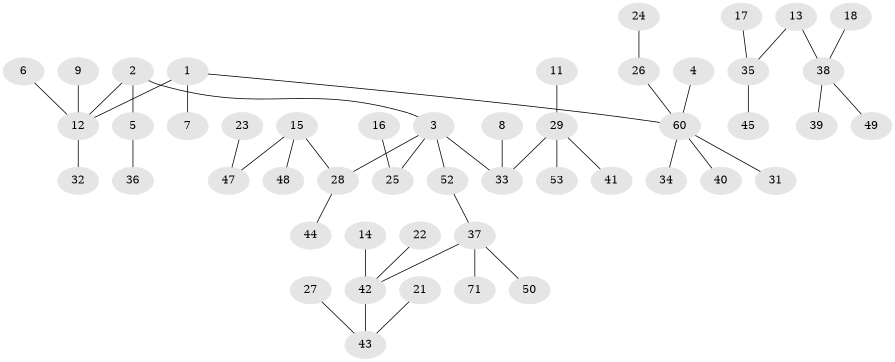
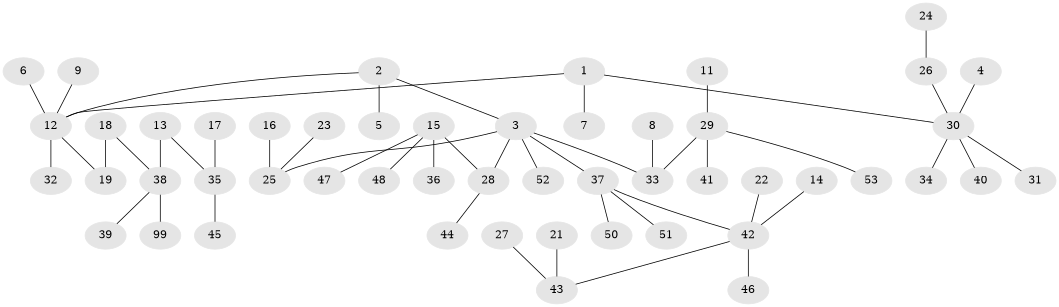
(680, 126) -> (953, 126)
(871, 126) -> (160, 236)
(133, 154) -> (434, 154)
(235, 154) -> (297, 153)
none -> (106, 181)
(461, 208) -> (557, 154)
(475, 290) -> (666, 236)
none -> (748, 290)
